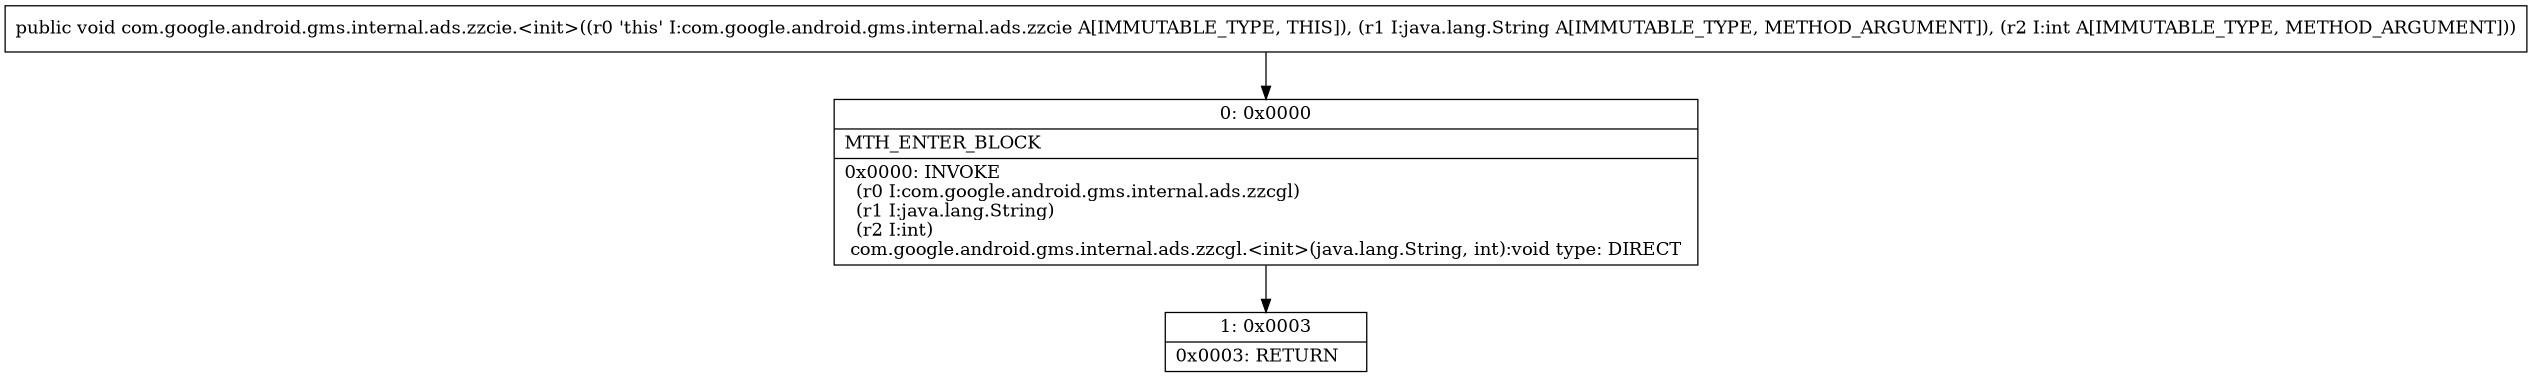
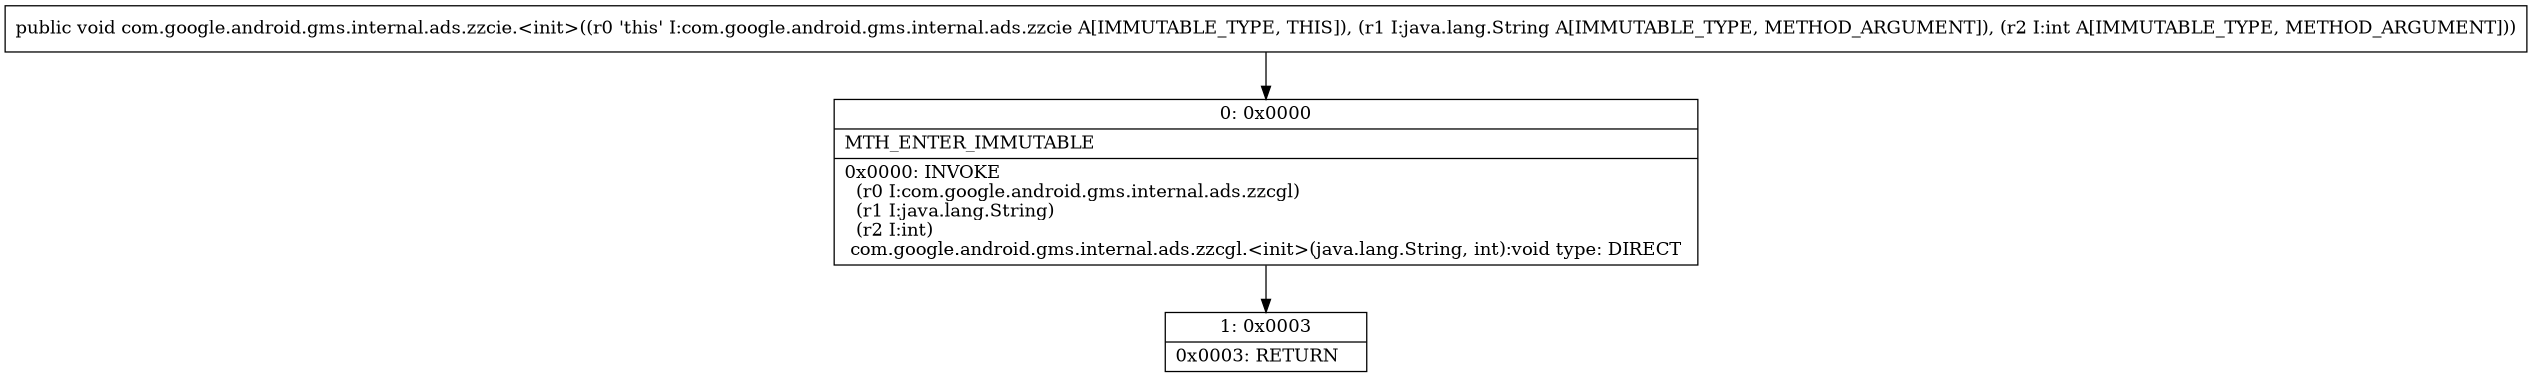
(943, 143) -> (970, 143)
